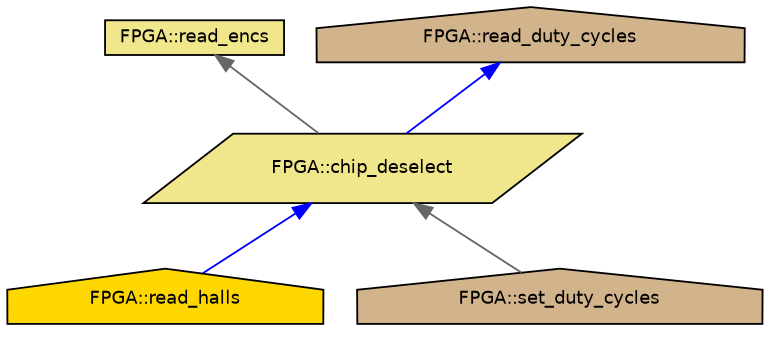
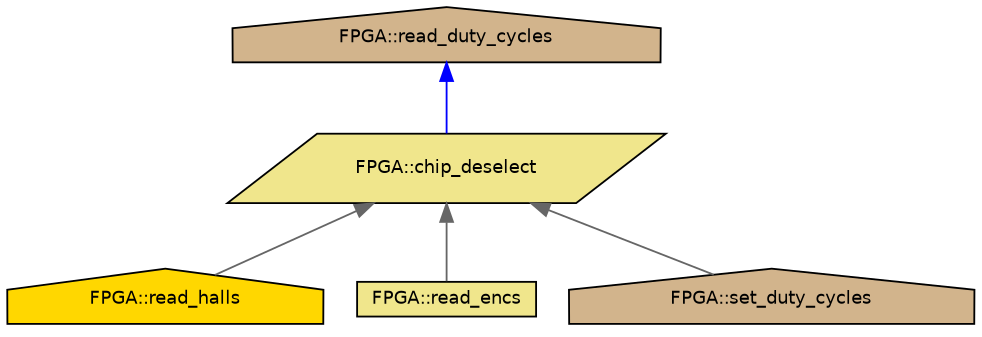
(274, 100) -> (447, 252)
(249, 243) -> (286, 243)
